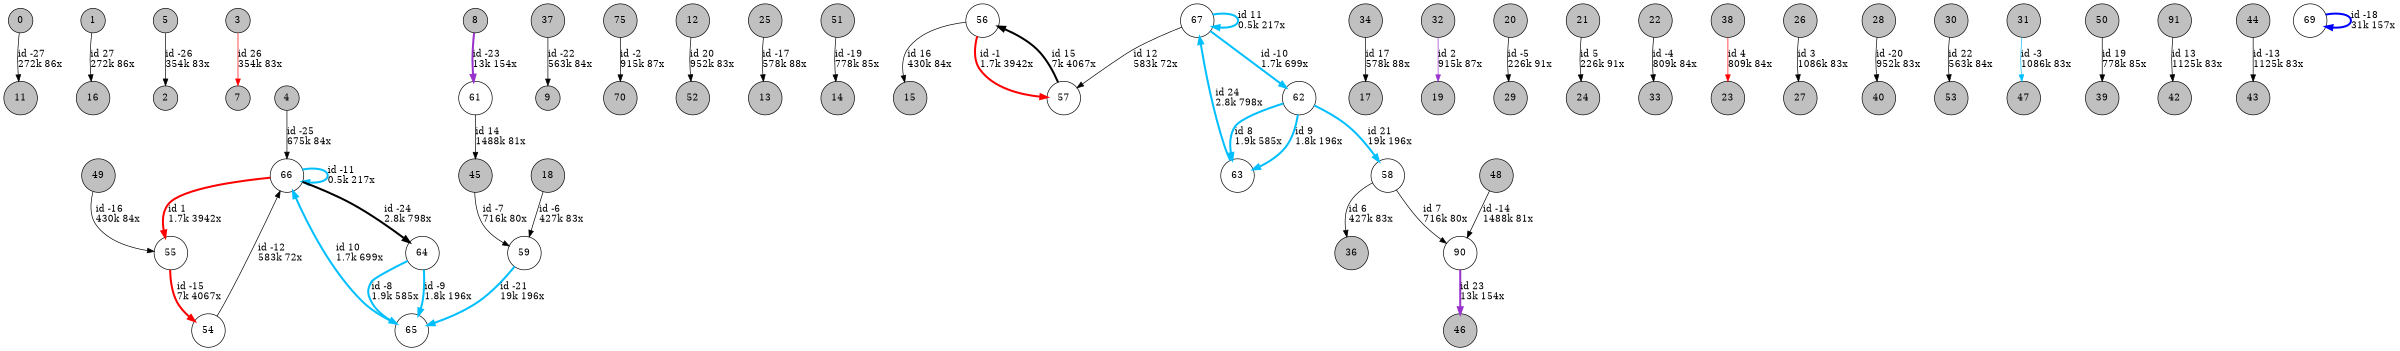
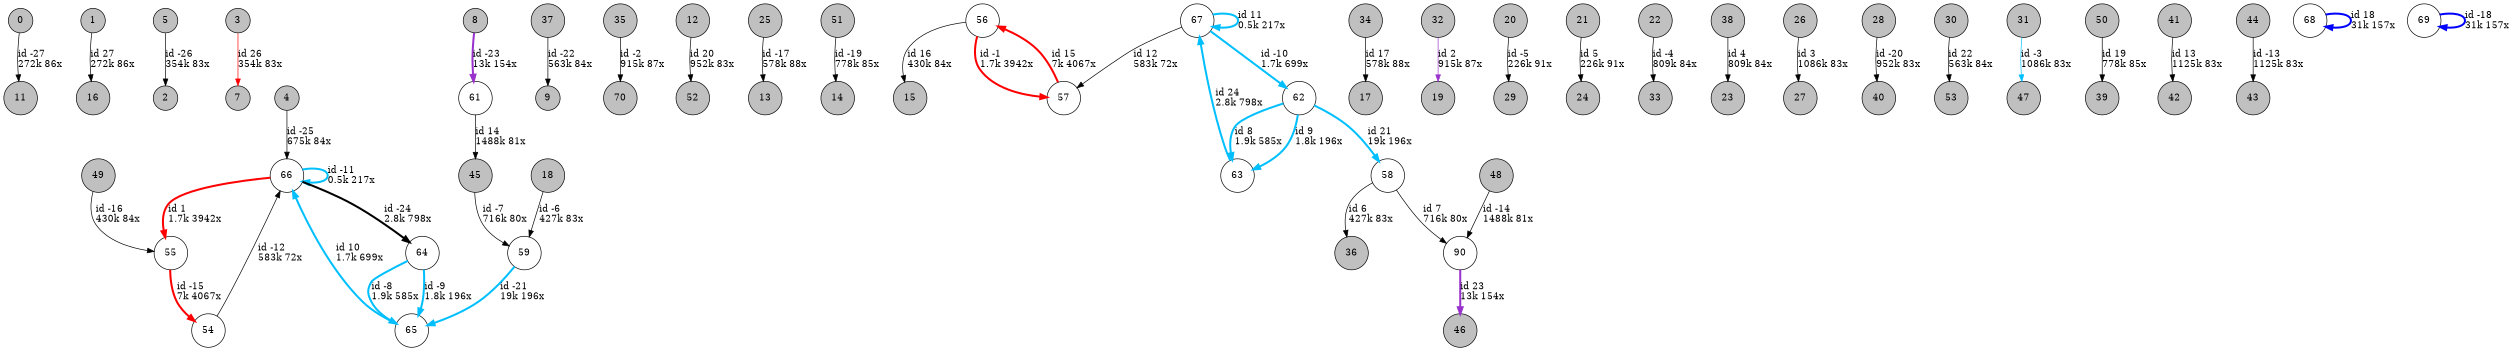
(620, 21) -> (620, 21)
(2175, 21) -> (2175, 21)
none -> (2310, 21)
(1037, 50) -> (1037, 50)
(1728, 56) -> (1728, 56)
